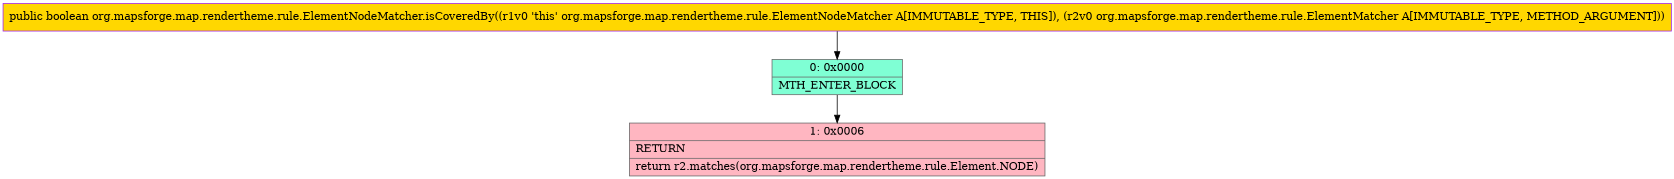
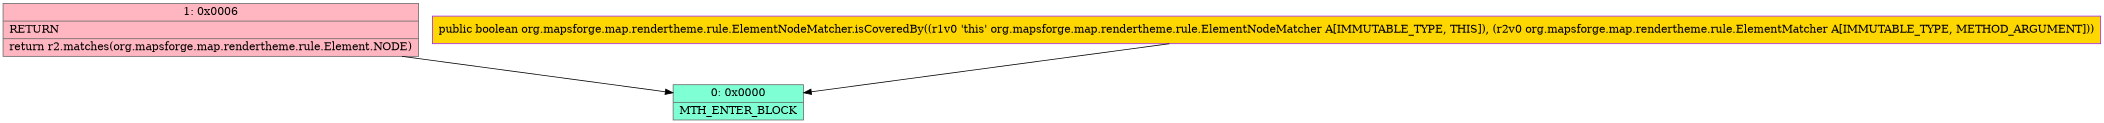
(837, 105) -> (534, 74)
